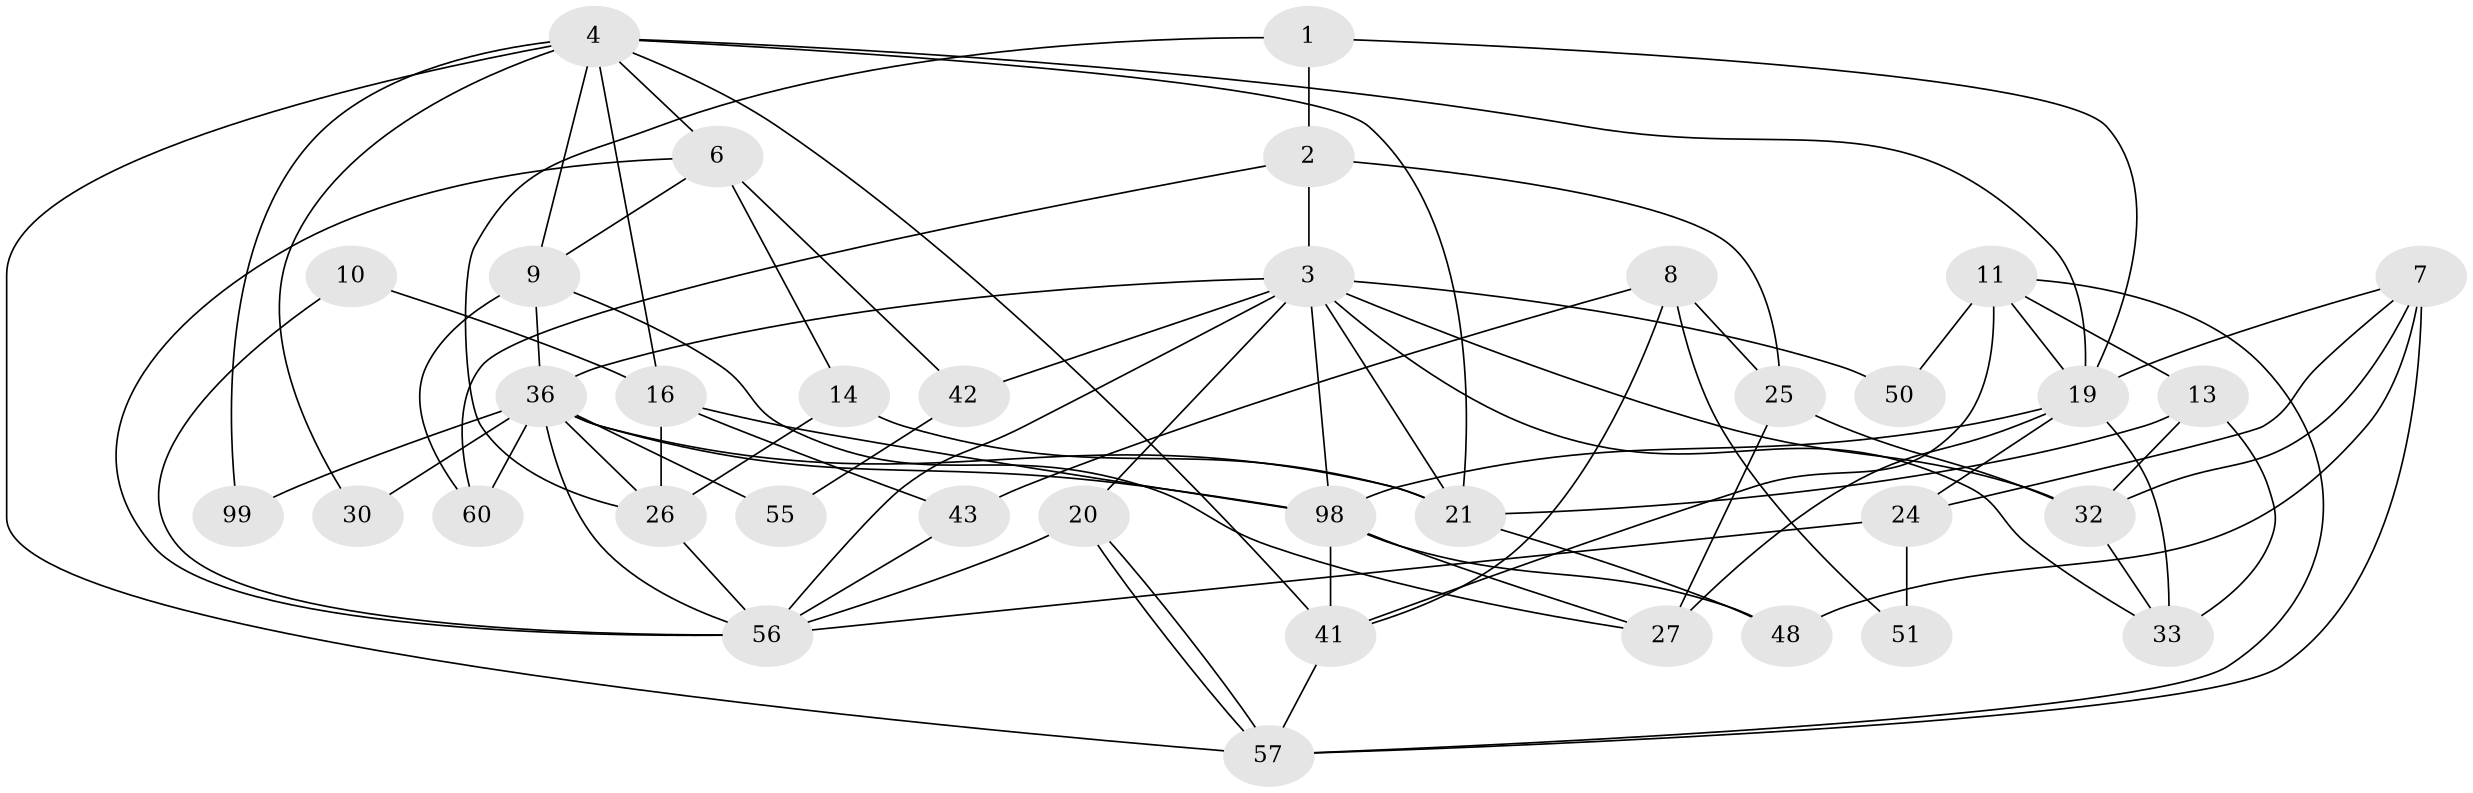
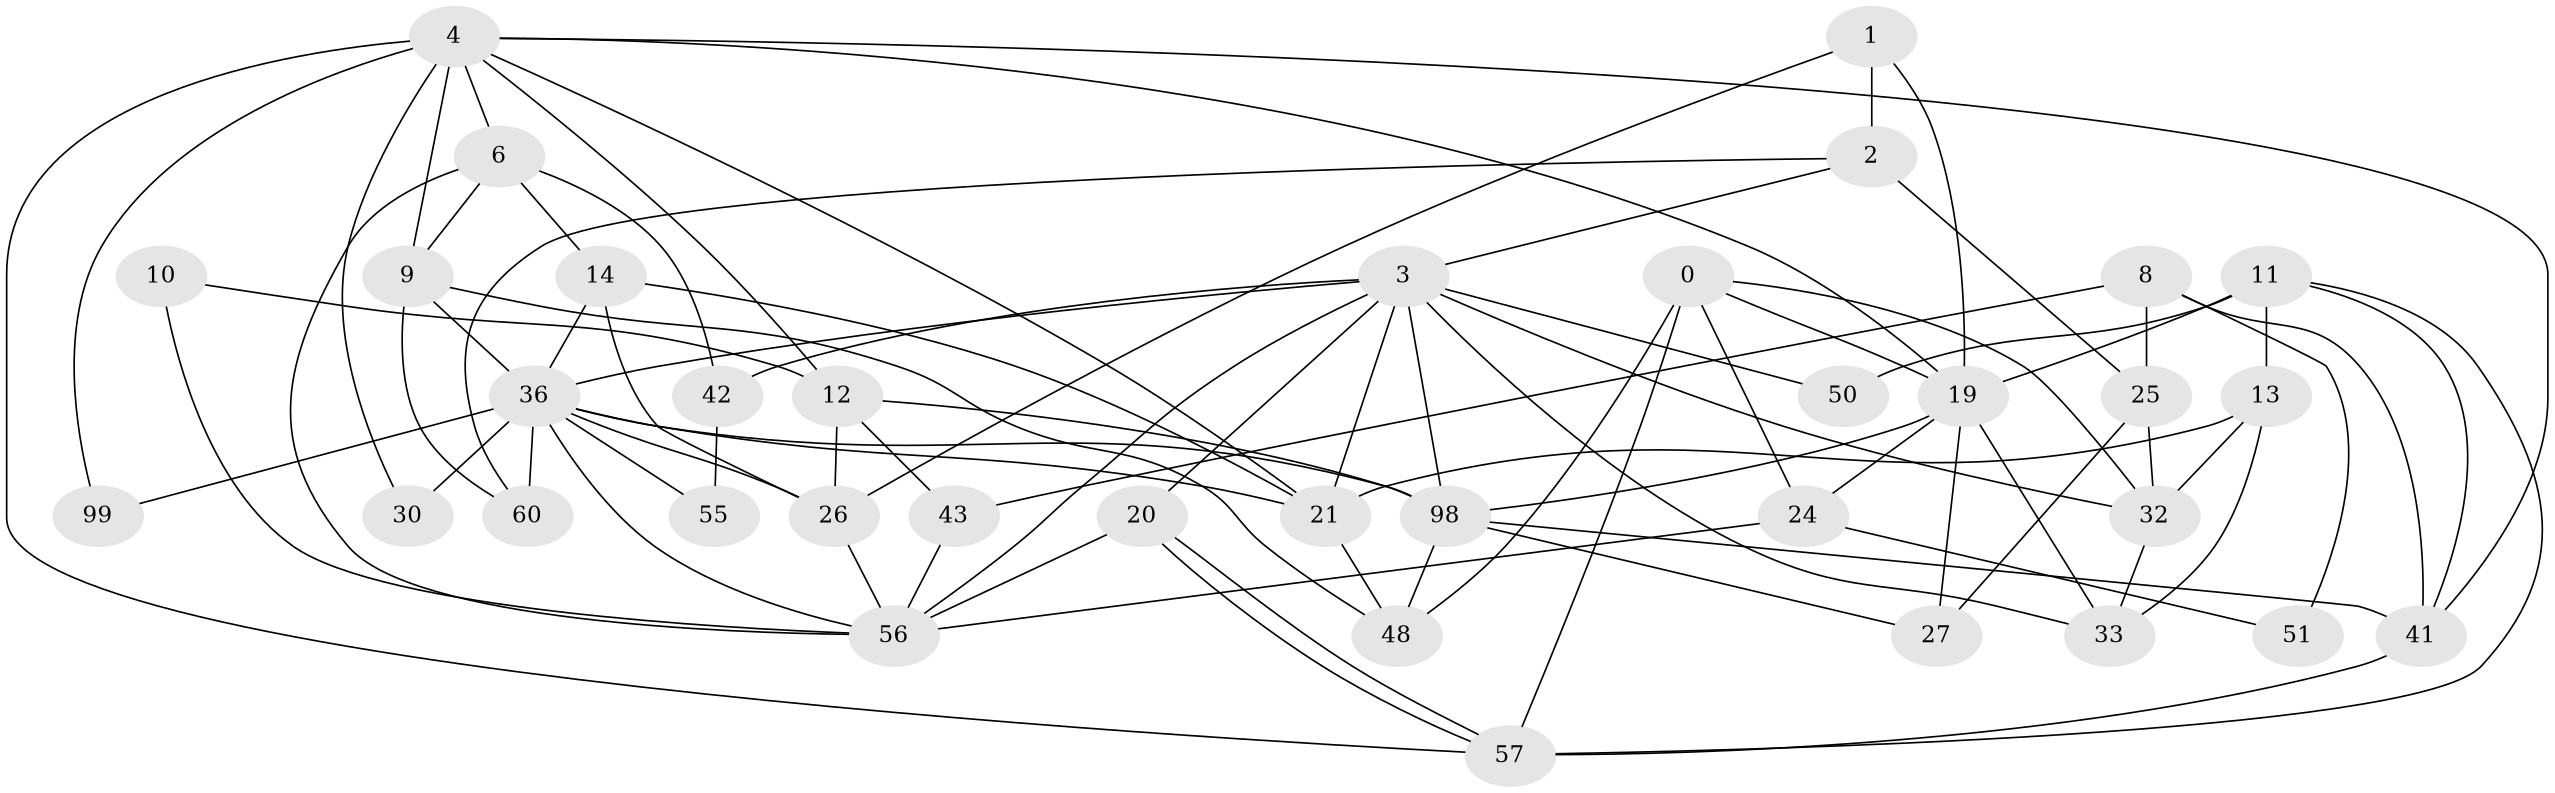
(2421, 276) -> (1689, 276)
none -> (568, 336)
(661, 396) -> (838, 396)
(1193, 507) -> (936, 382)
